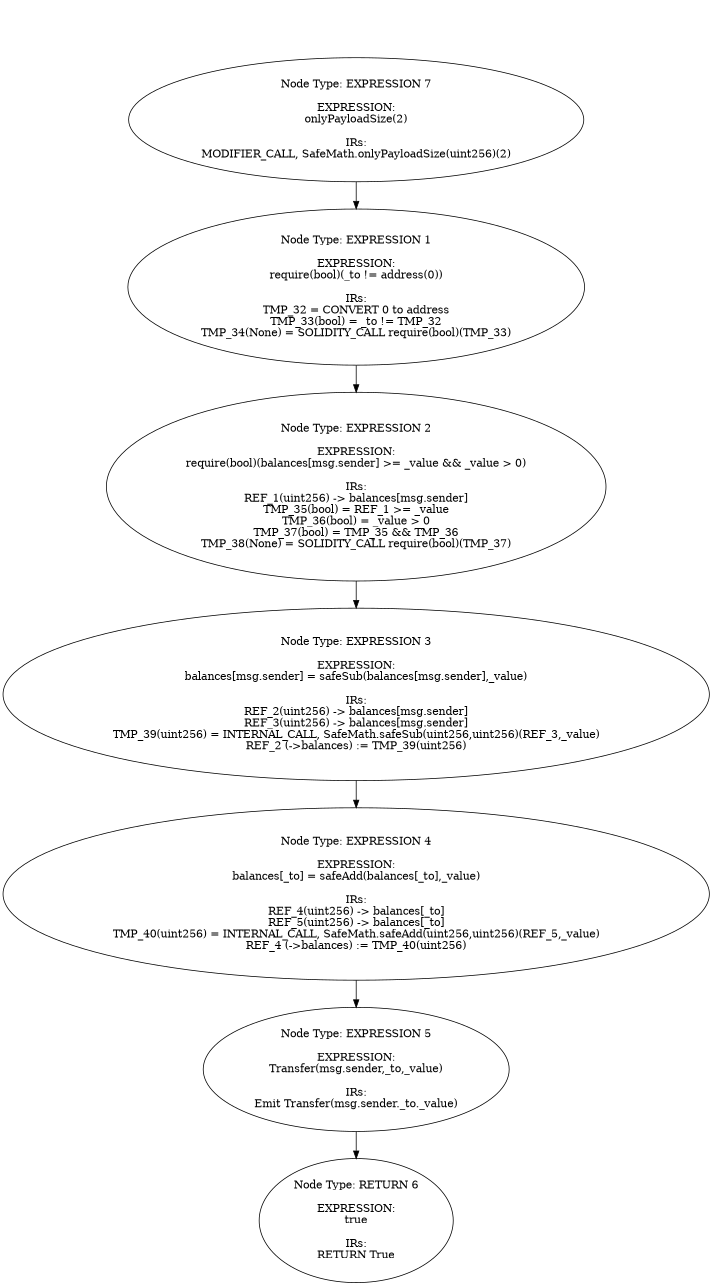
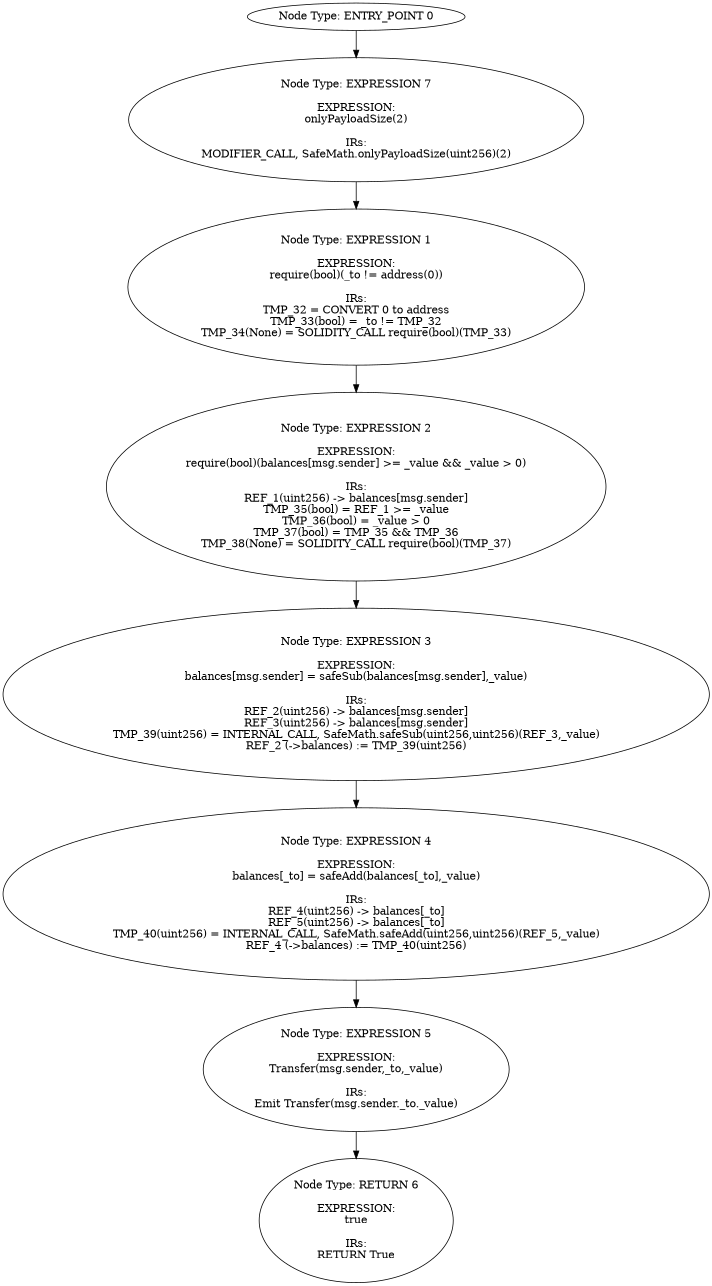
none -> (356, 17)
